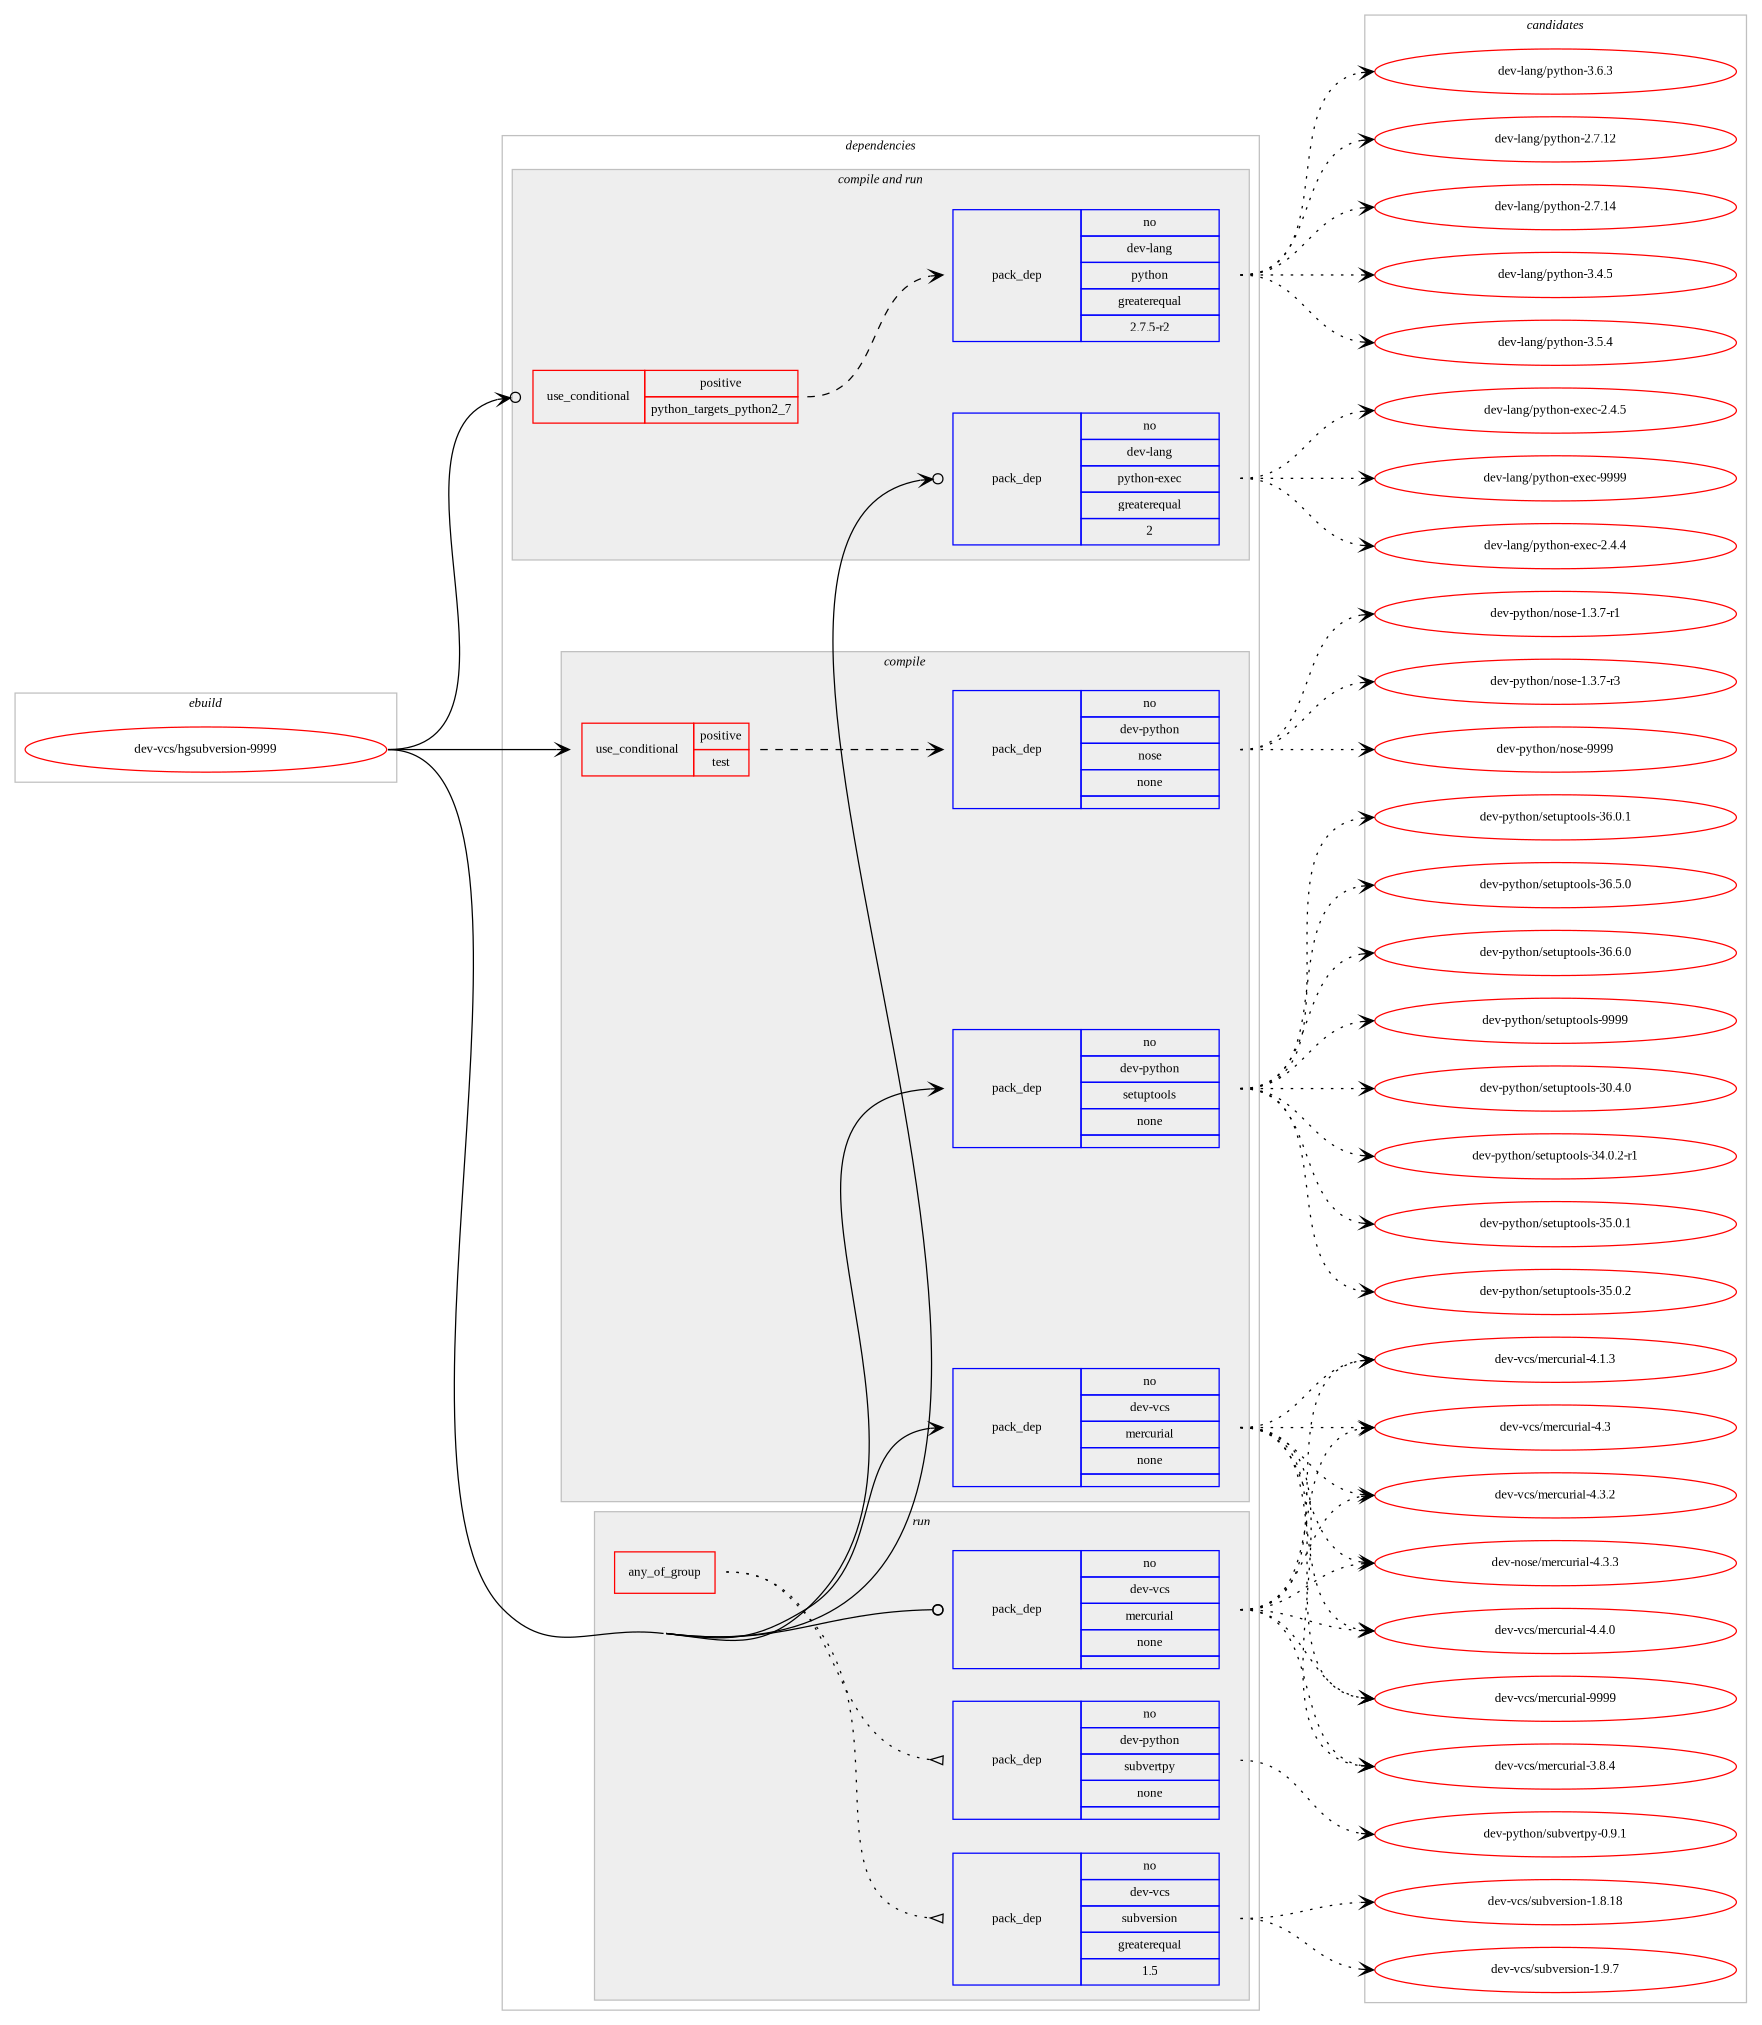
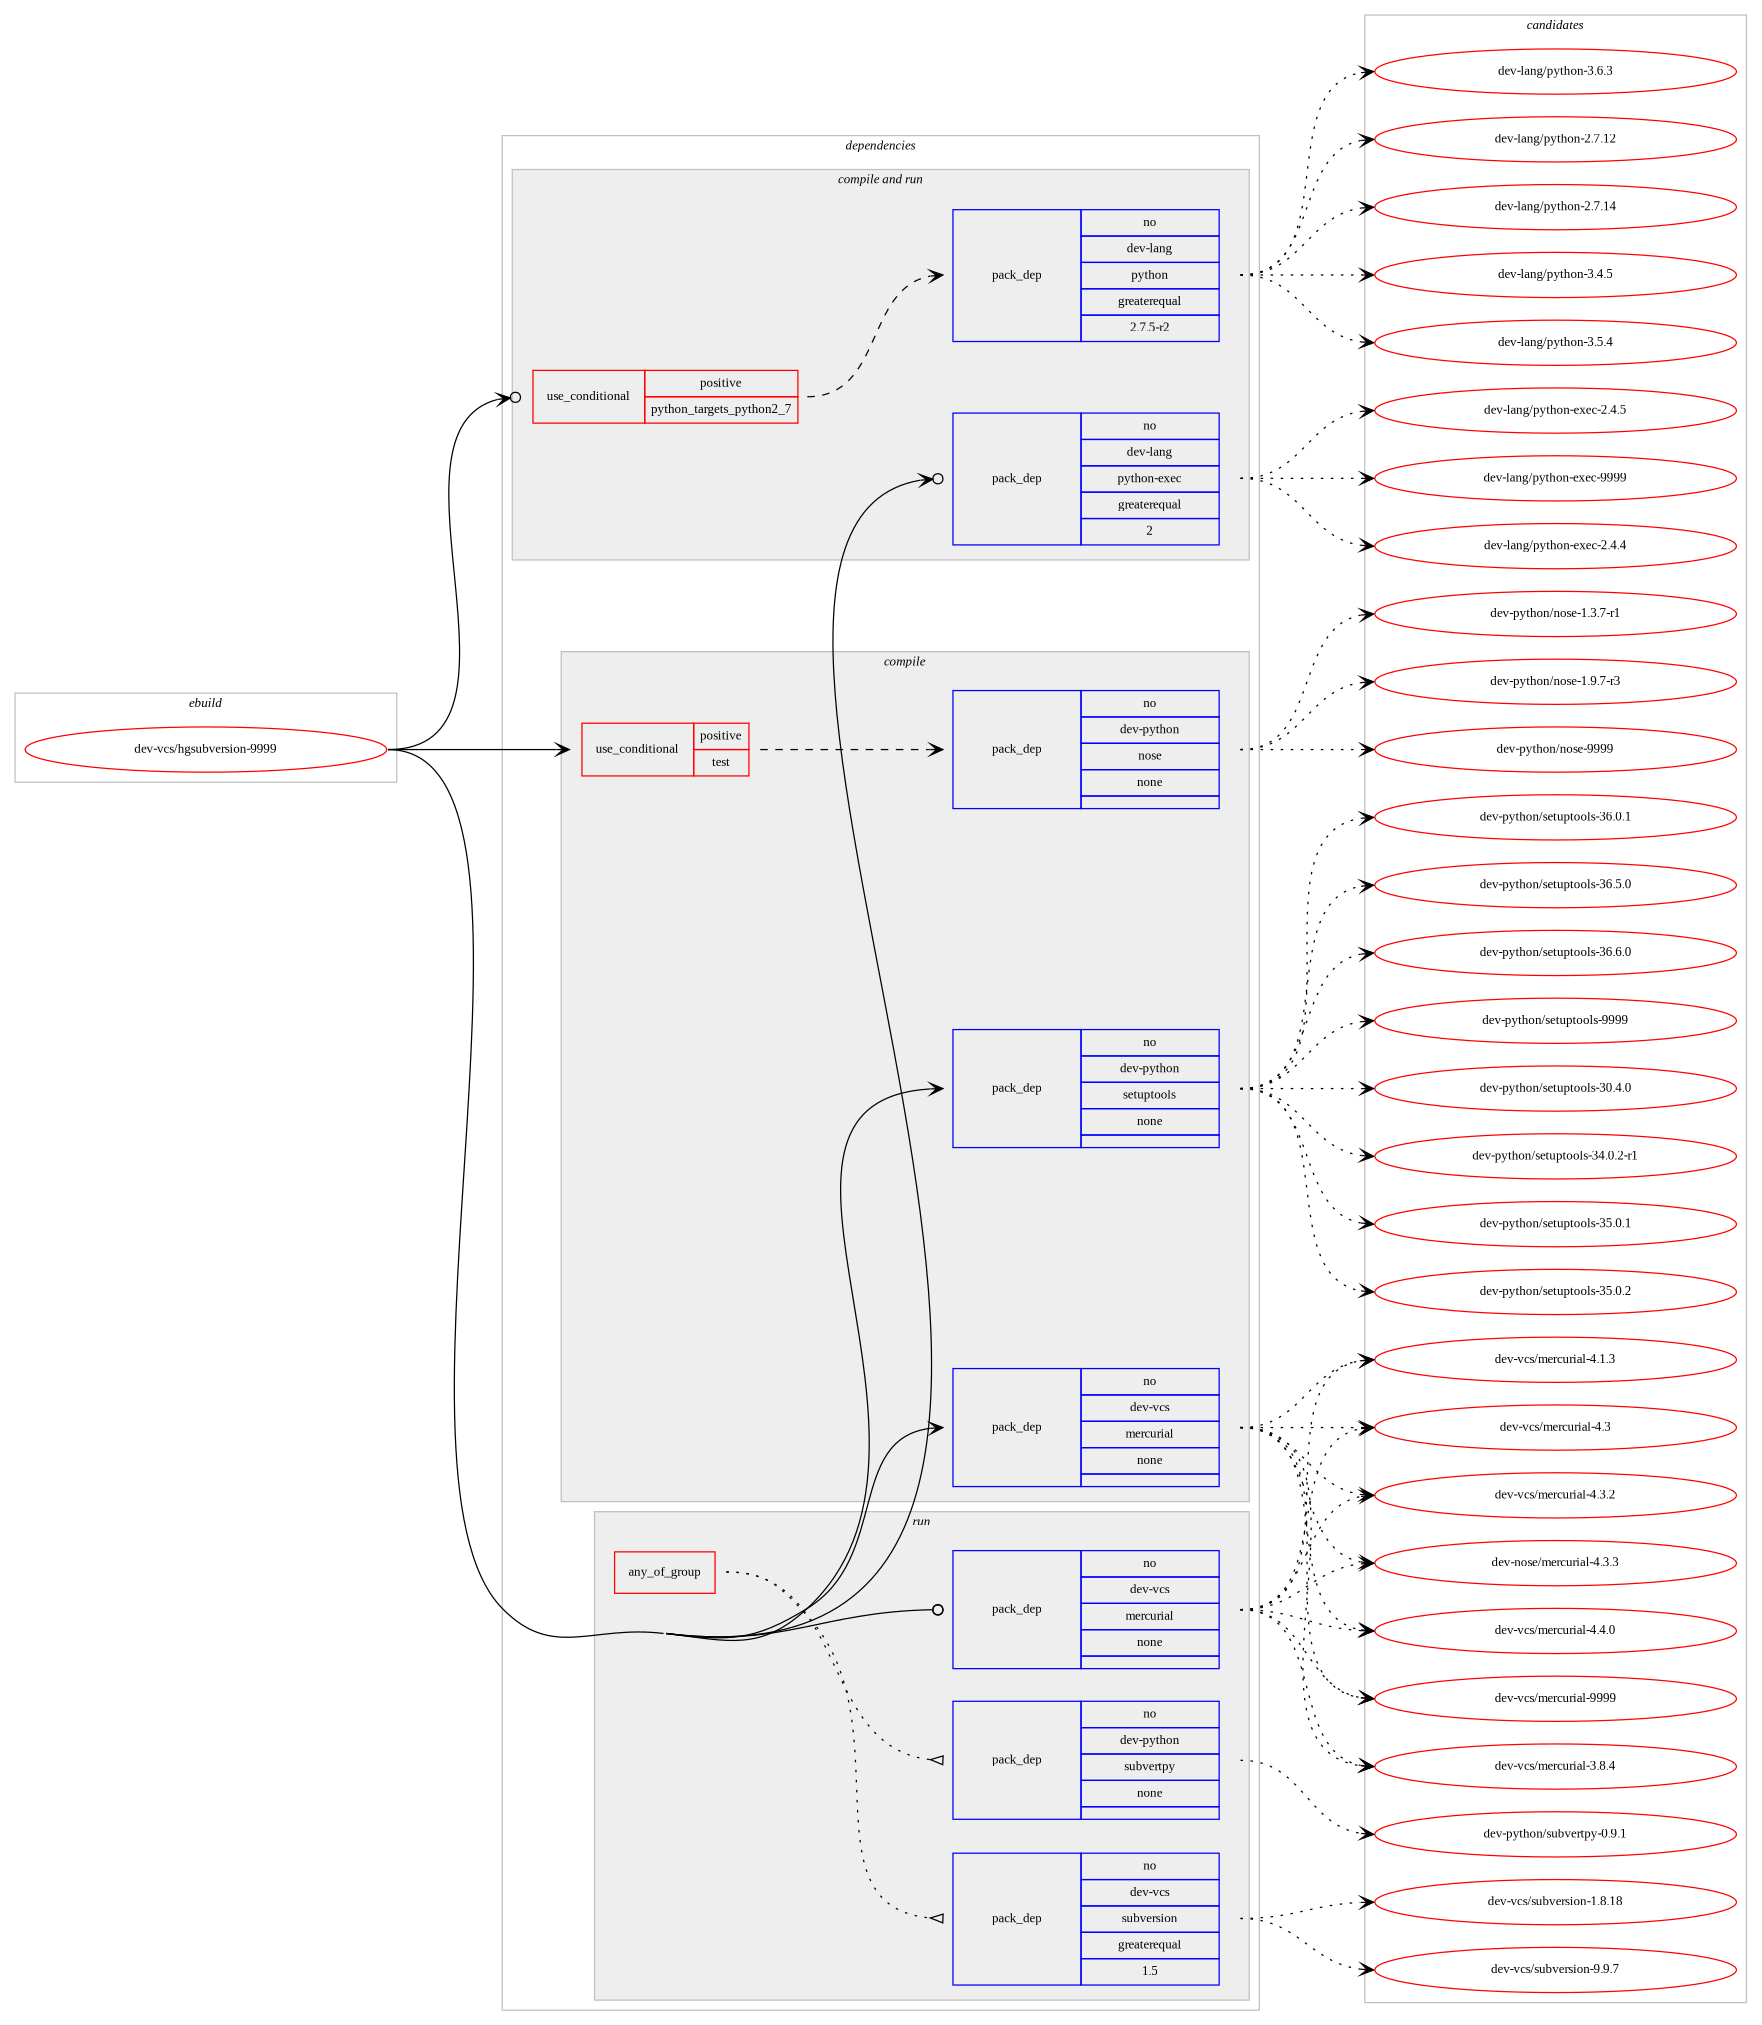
(1556, 682) -> (1556, 682)
(1556, 1970) -> (1556, 1970)
